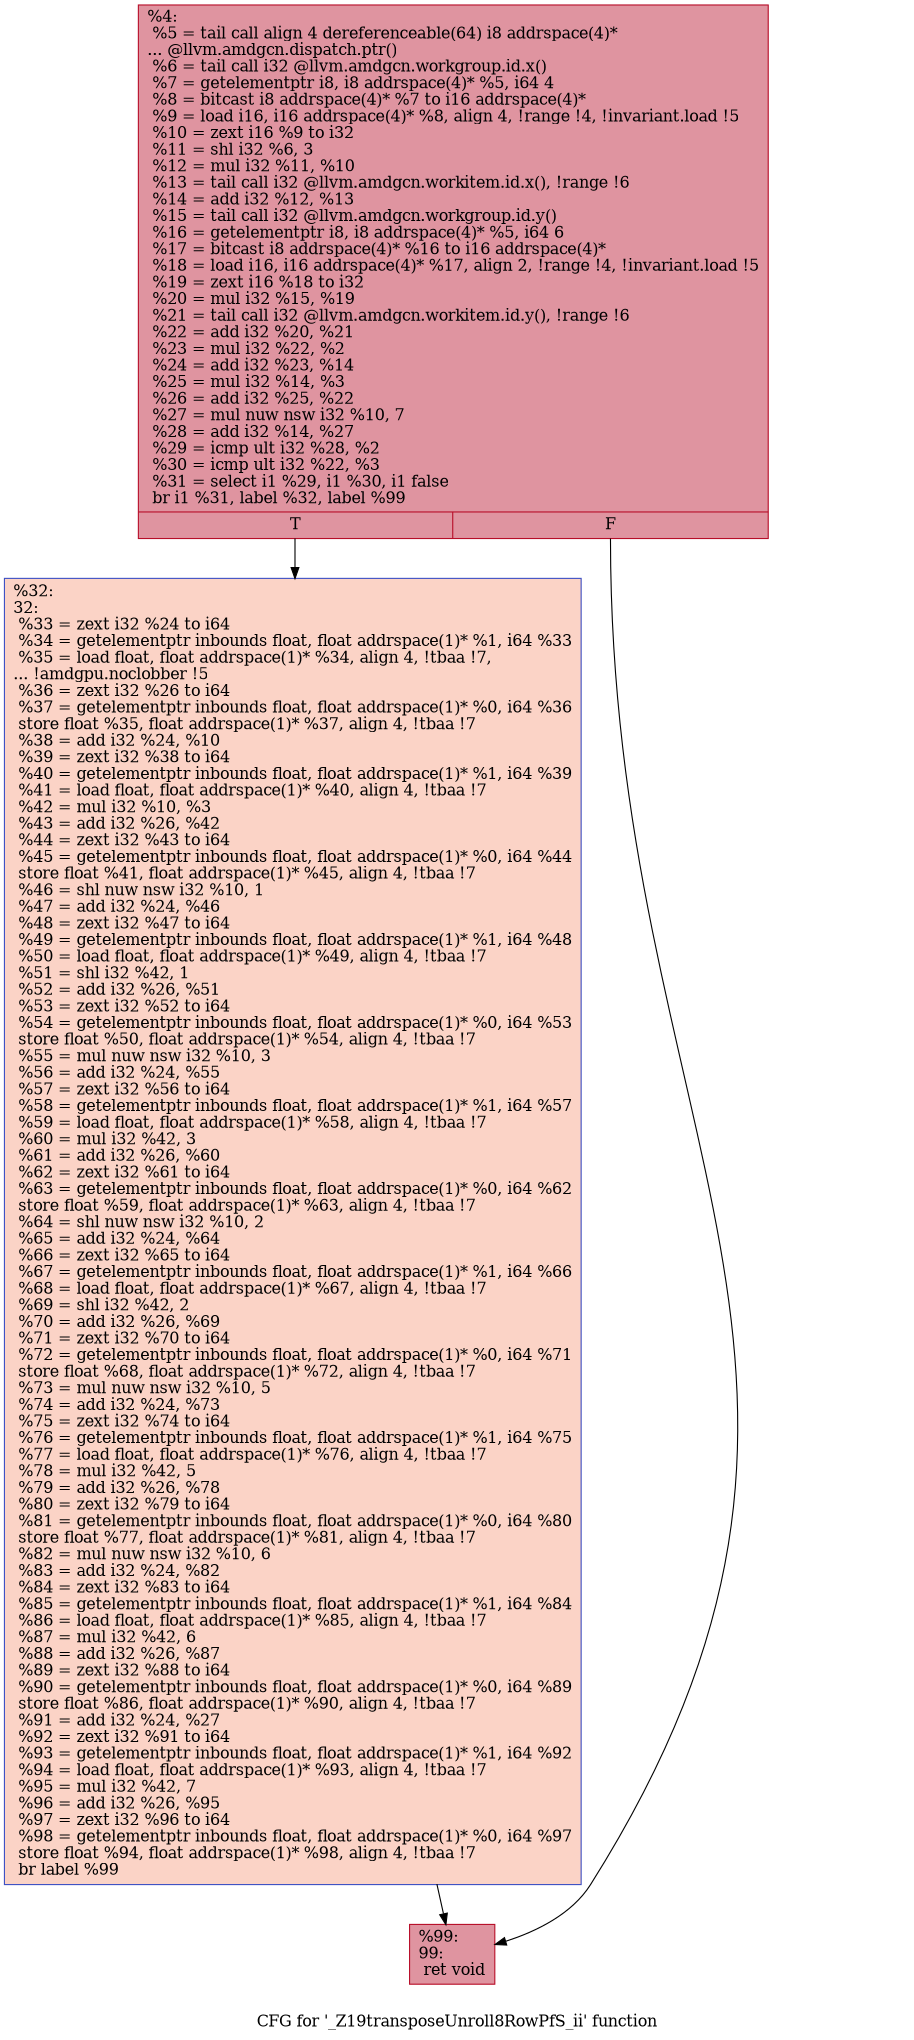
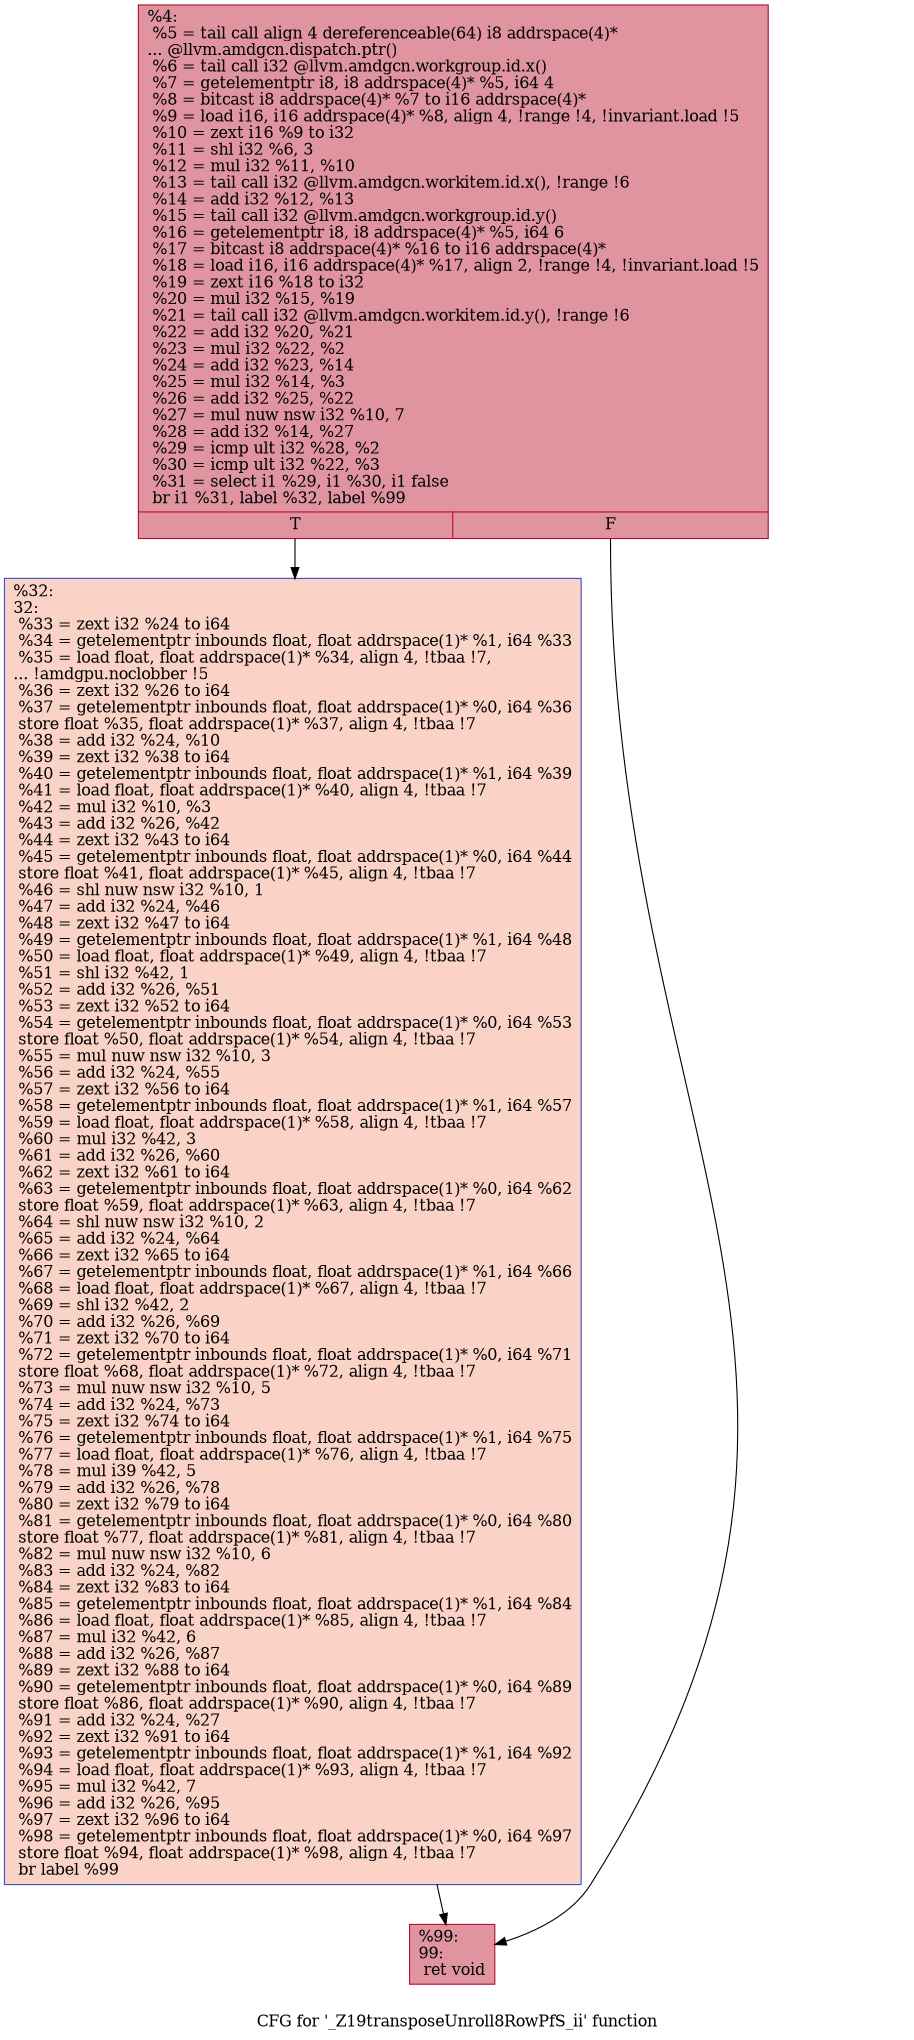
(105, 1472) -> (105, 1472)
